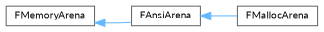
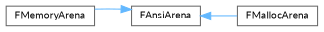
(118, 23) -> (108, 9)
